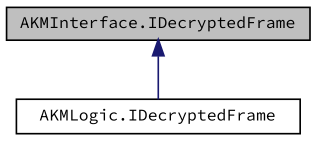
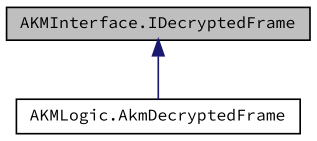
(158, 116) -> (158, 116)
